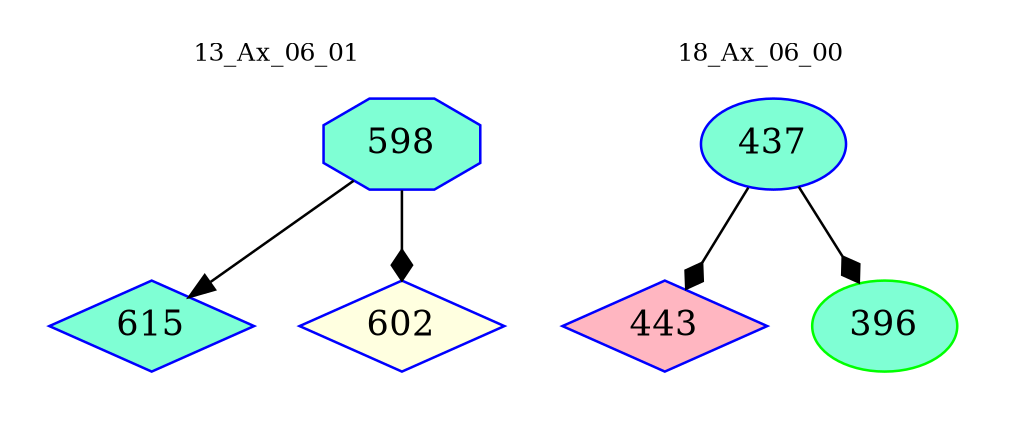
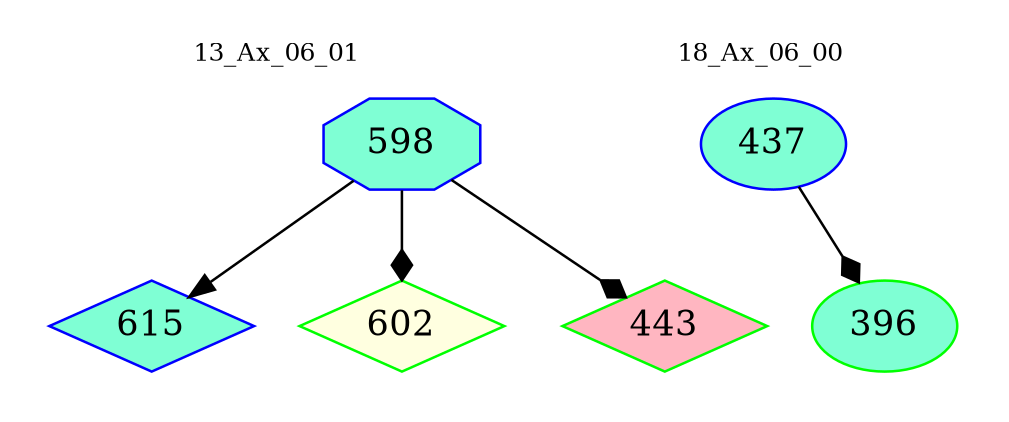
(725, 225) -> (507, 217)
(402, 326) -> (402, 326)
(665, 326) -> (665, 326)
